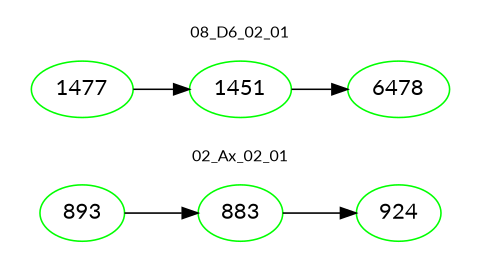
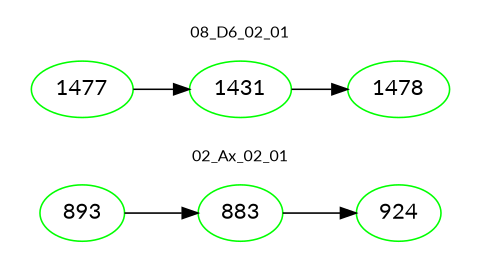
(240, 89) -> (240, 89)
(399, 89) -> (399, 89)
